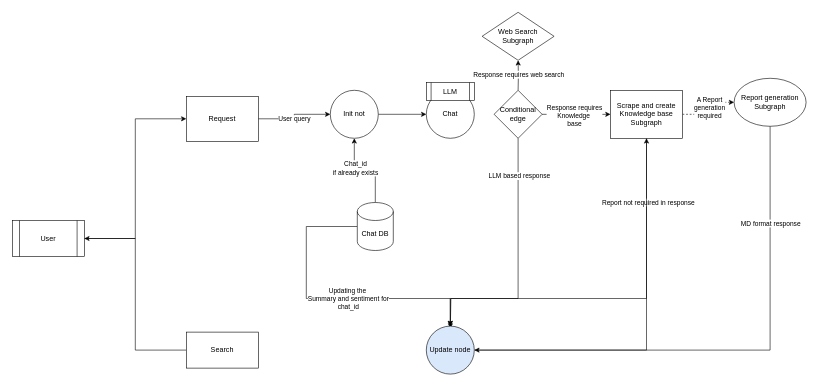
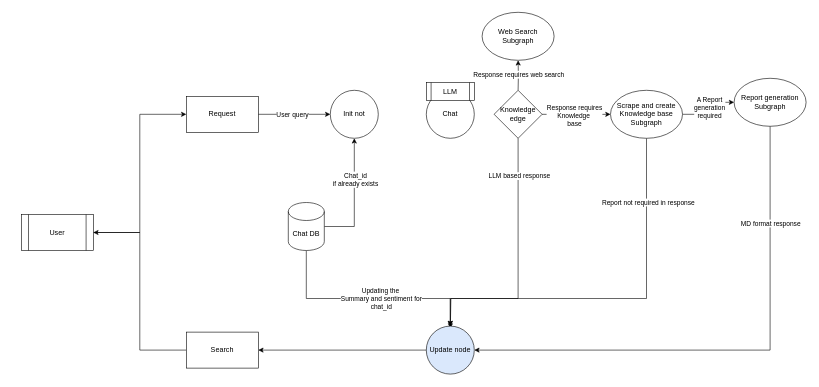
(518, 36) -> (518, 36)
(420, 114) -> none
(518, 114) -> (518, 114)
(647, 114) -> (647, 114)
(688, 114) -> (688, 114)
(222, 119) -> (222, 114)
(375, 227) -> (306, 227)
(48, 239) -> (57, 233)
(647, 324) -> (263, 350)
